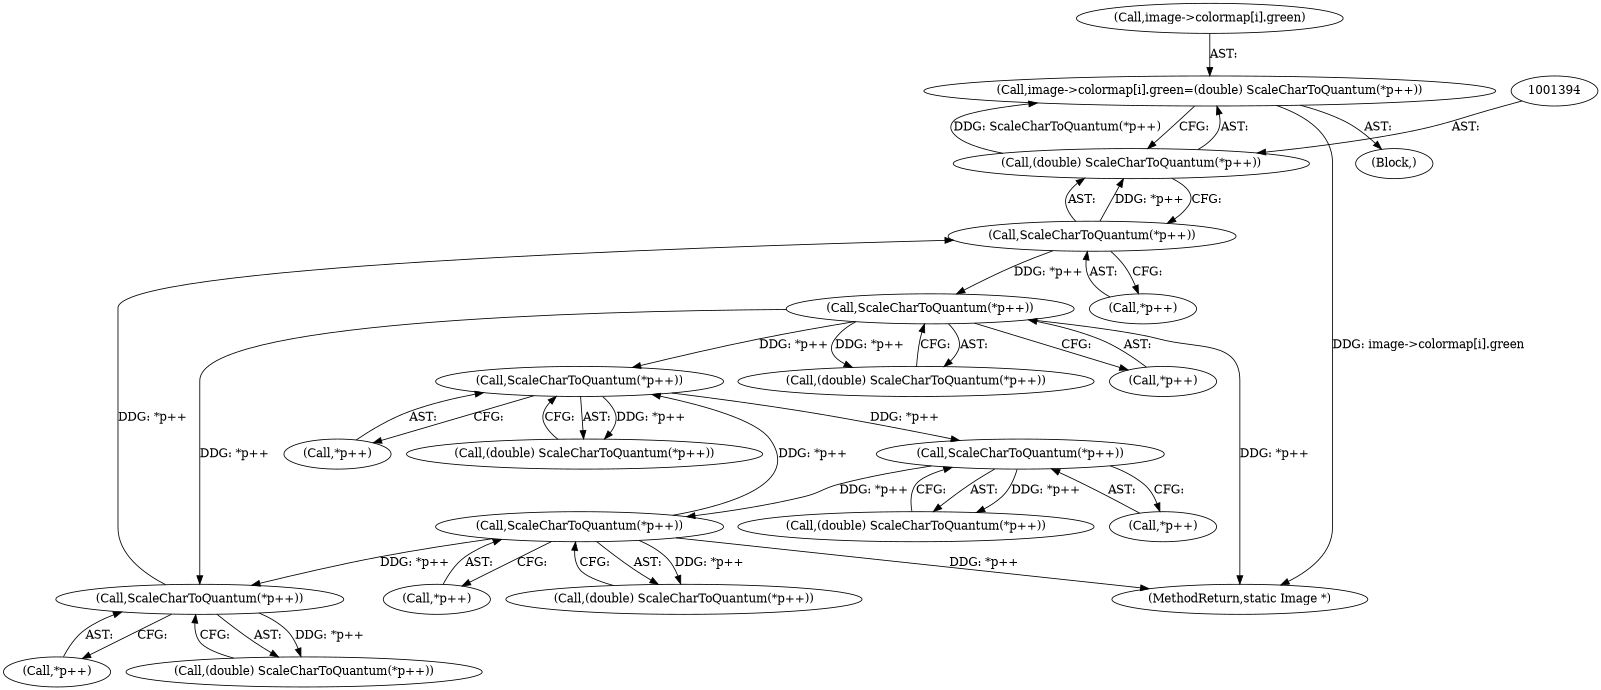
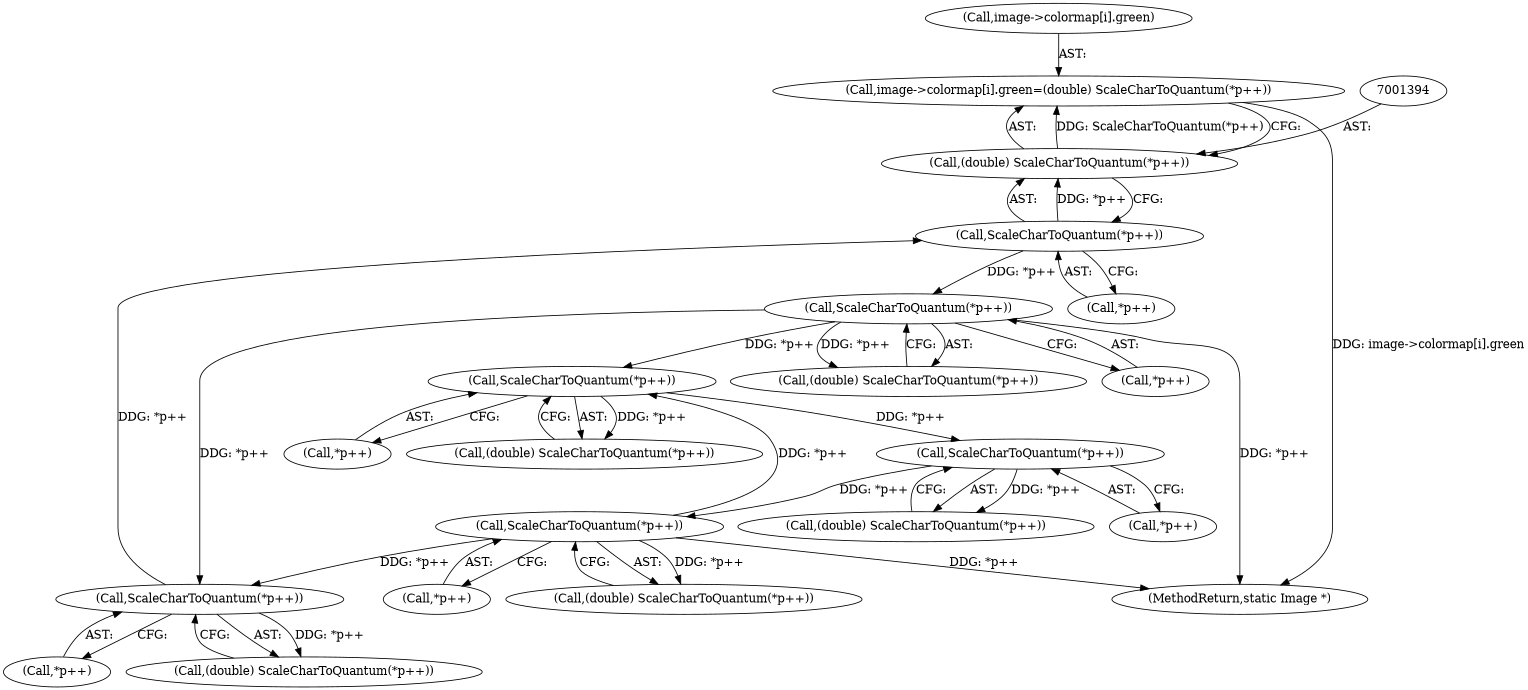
(1555, 91) -> (1403, 91)
(1394, 164) -> none
